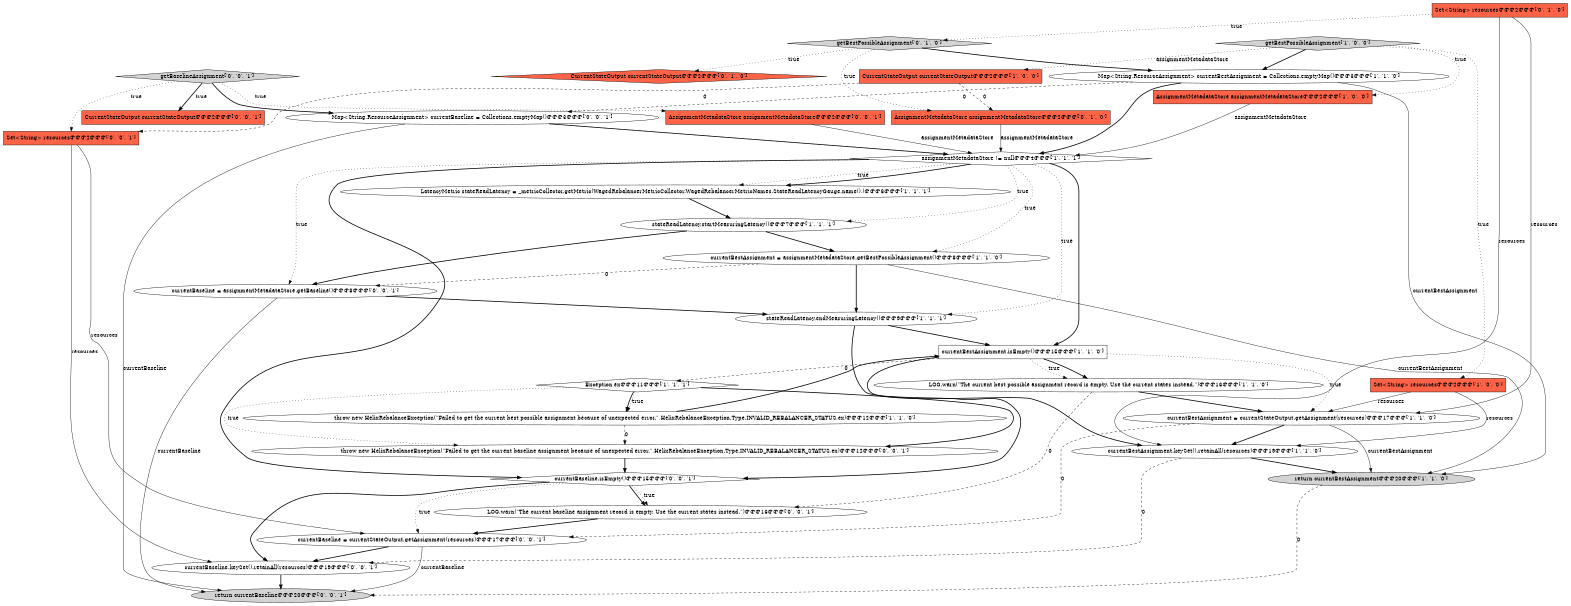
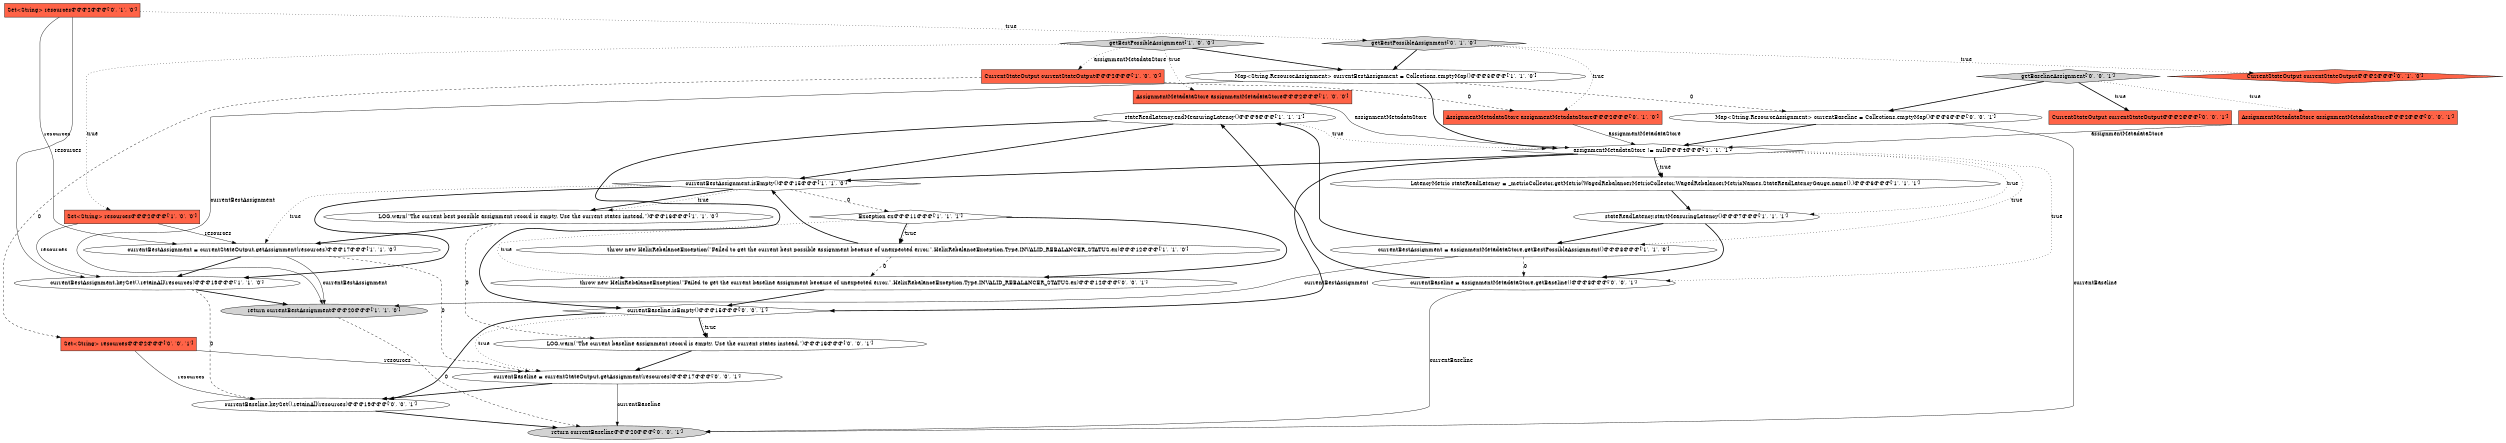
(118, 94) -> none
(1061, 277) -> (1415, 145)
(1023, 352) -> (766, 184)
